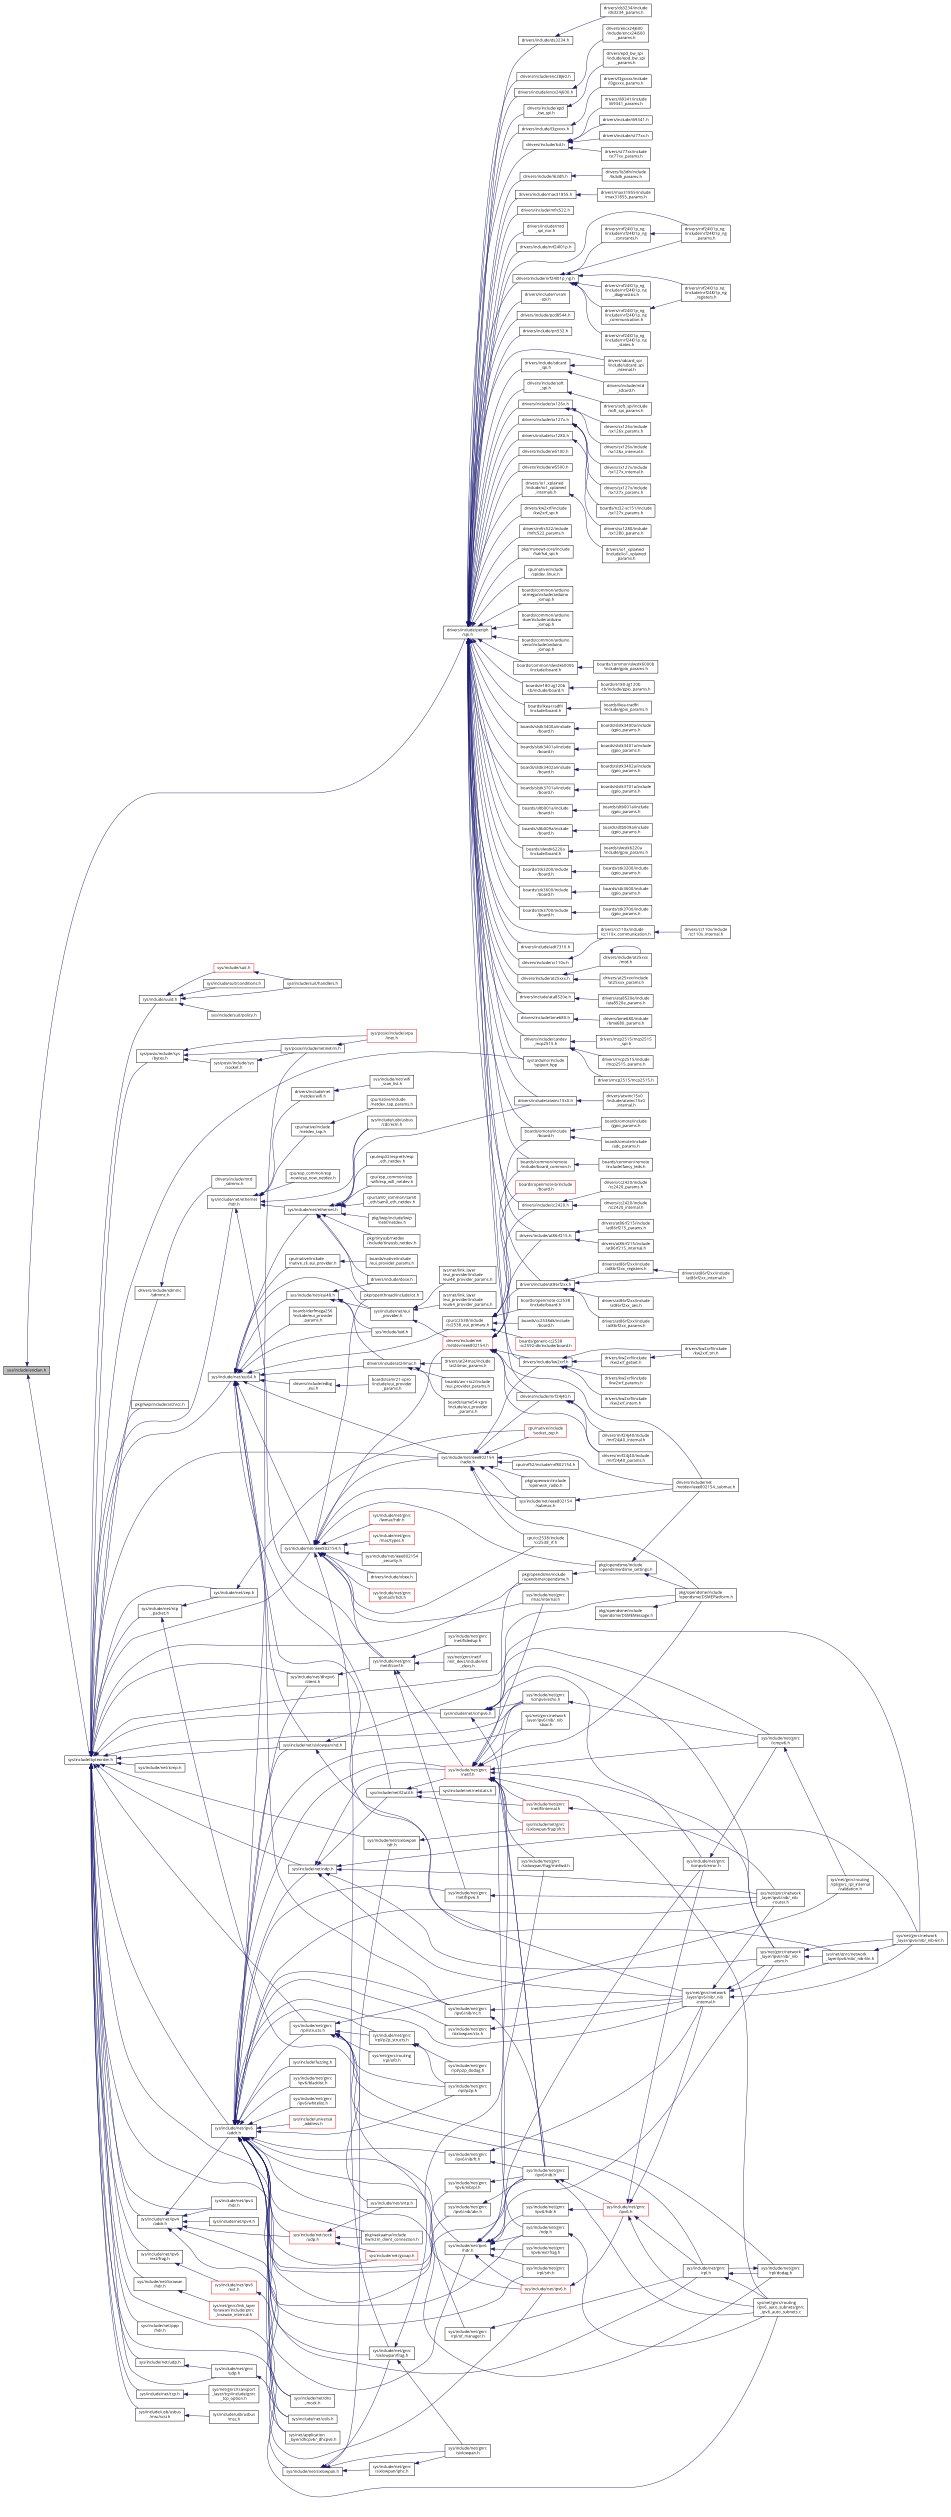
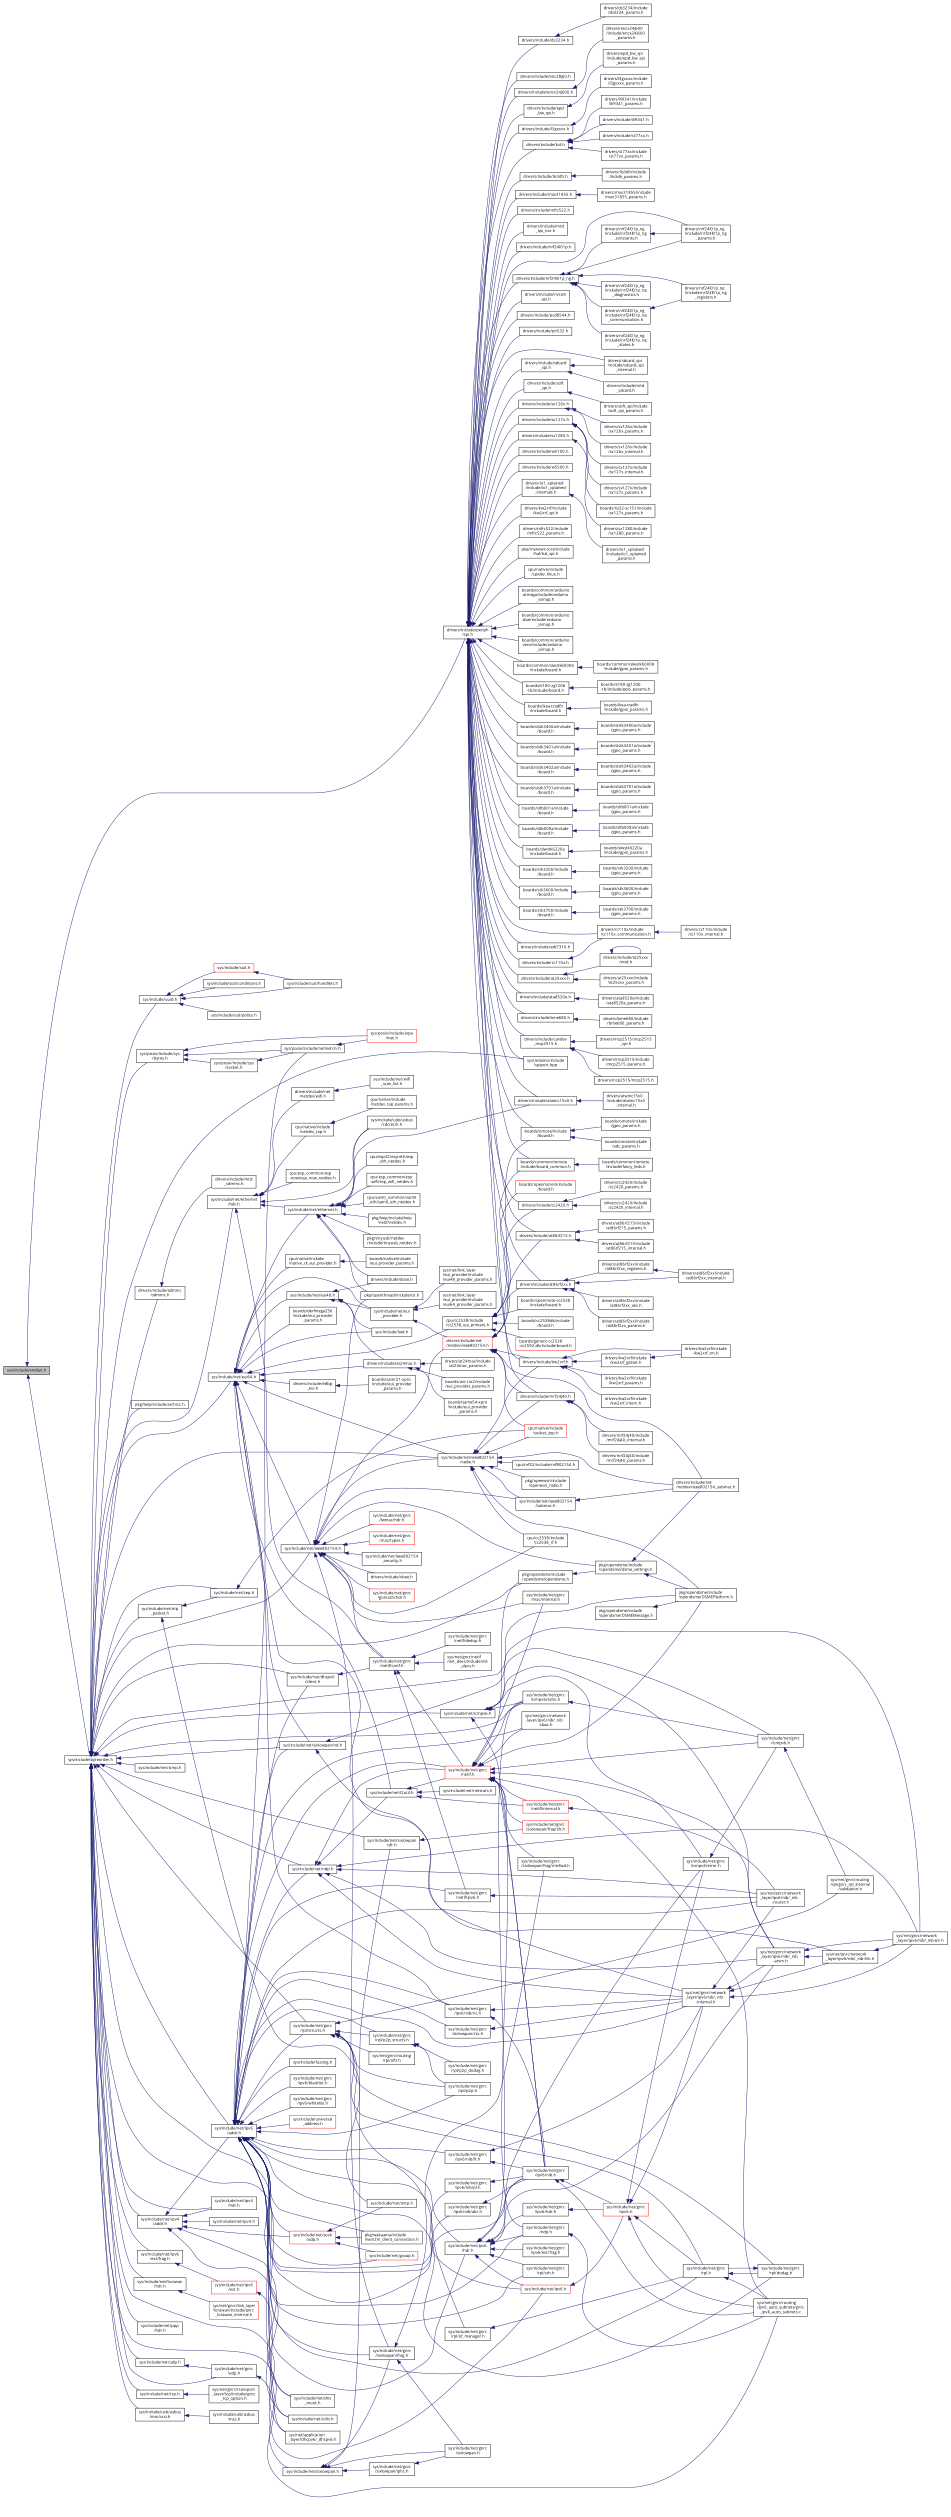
(536, 1414) -> (505, 1392)
